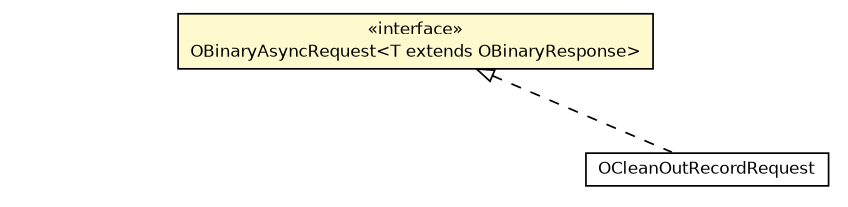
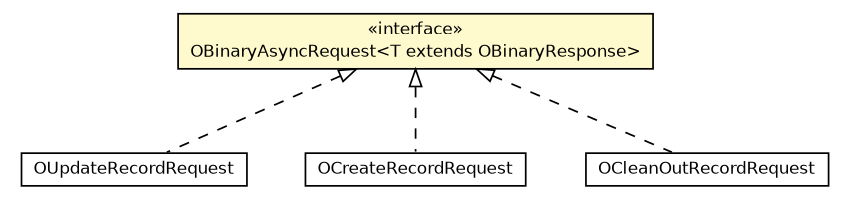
none -> (133, 169)
none -> (416, 169)
